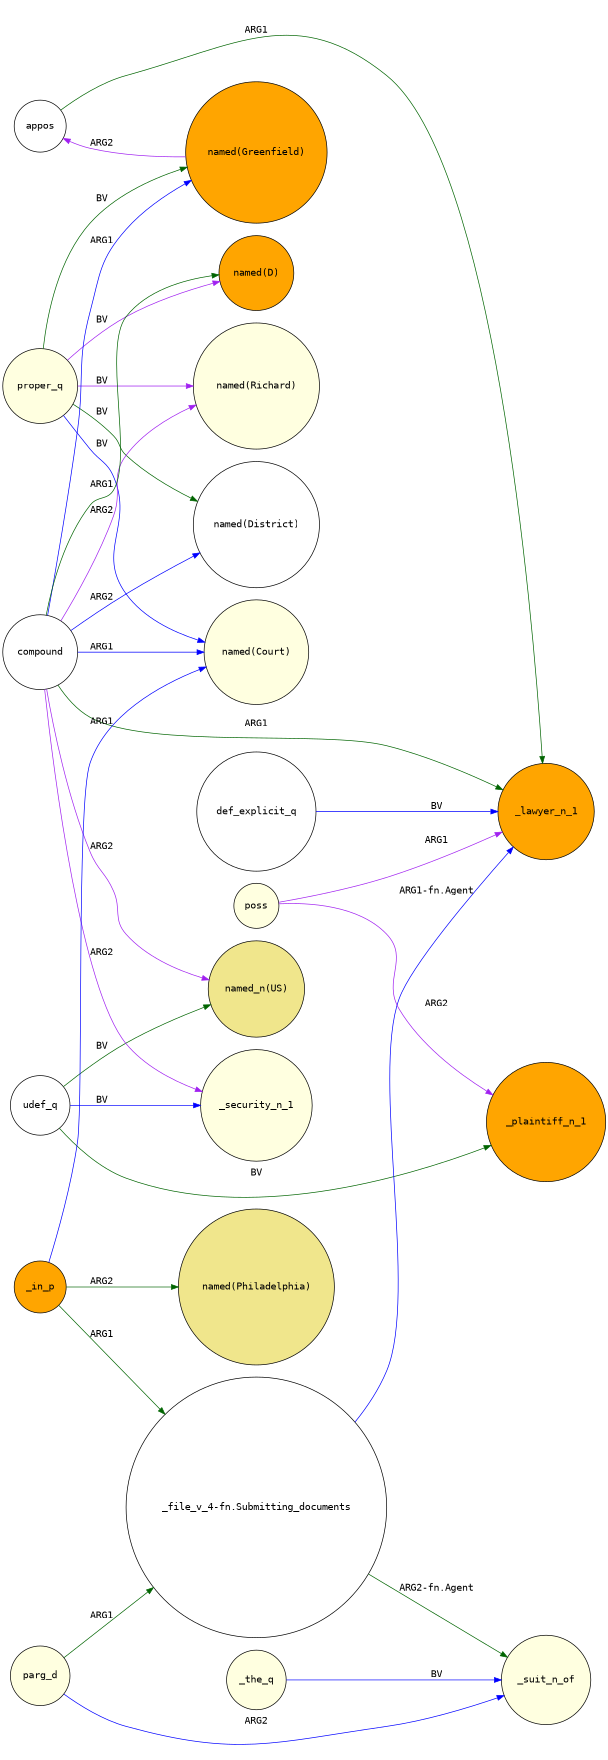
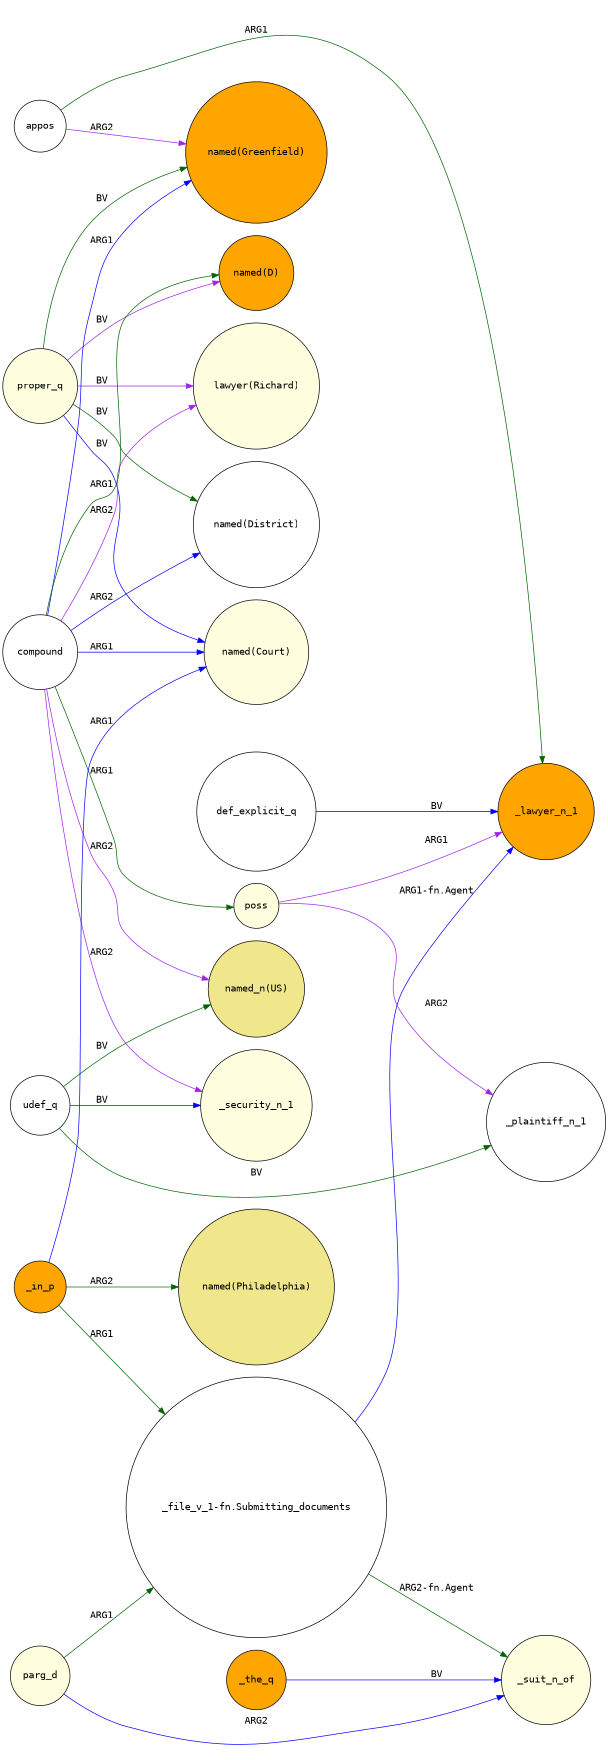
(127, 154) -> (123, 136)
(256, 386) -> (256, 386)
(273, 738) -> (111, 832)
(546, 1122) -> (546, 1122)
(256, 1507) -> (256, 1507)
(256, 1680) -> (256, 1680)
